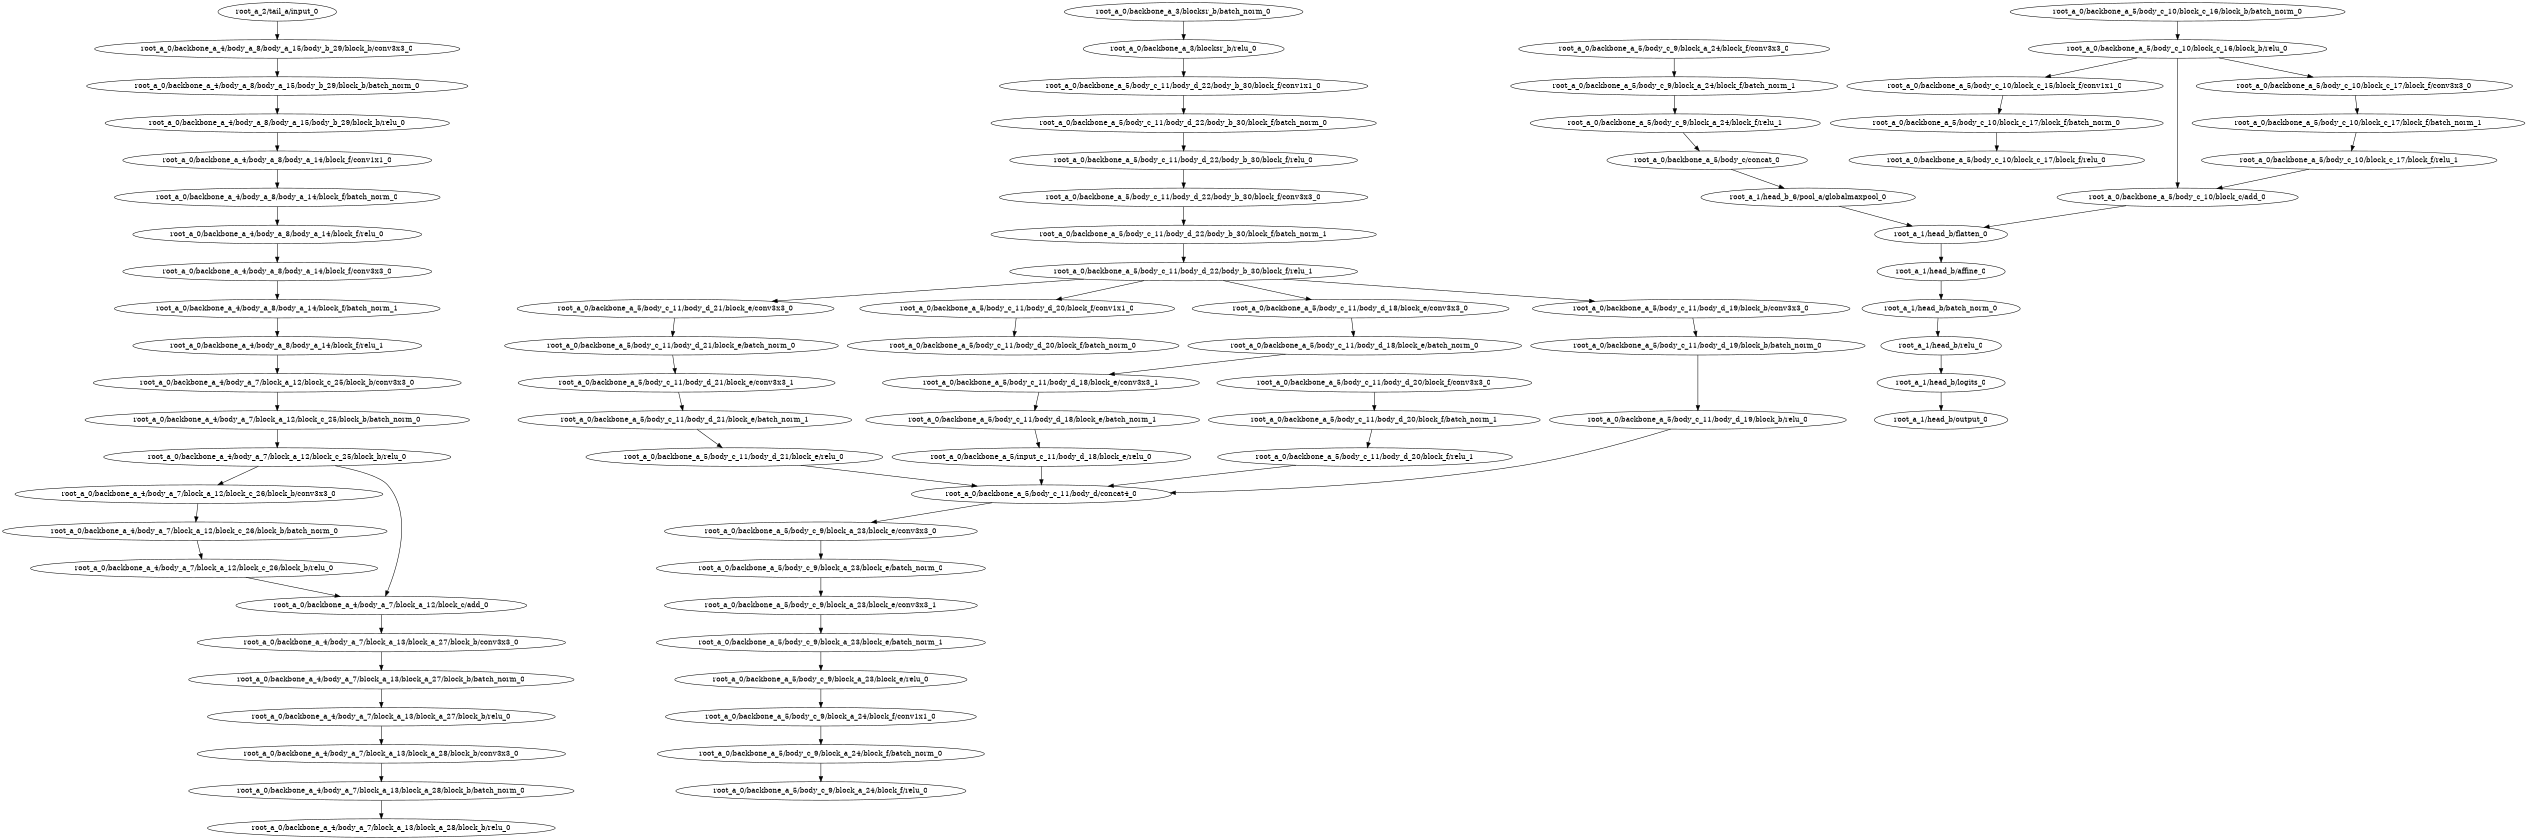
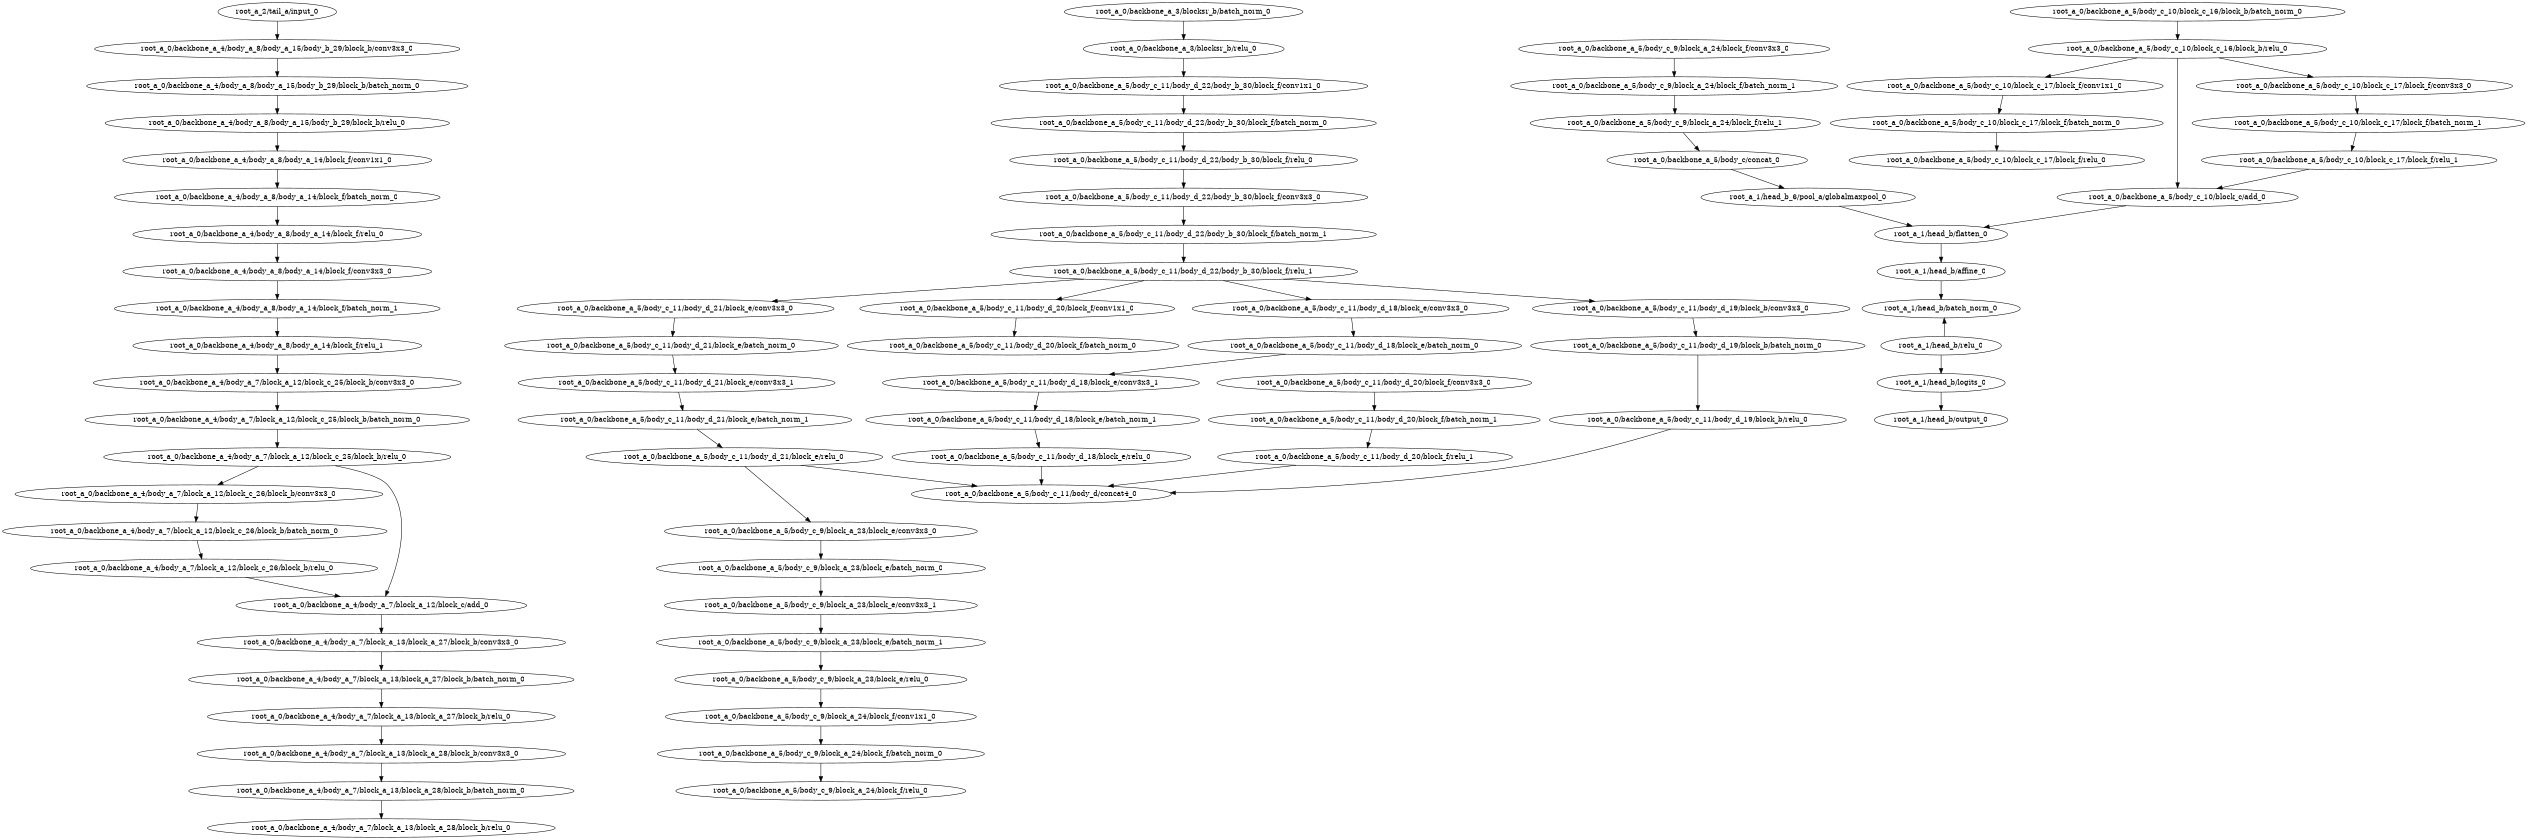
(2005, 86) -> (2005, 86)
(1938, 325) -> (1945, 330)
(1041, 457) -> (1041, 457)
(934, 512) -> (776, 493)
